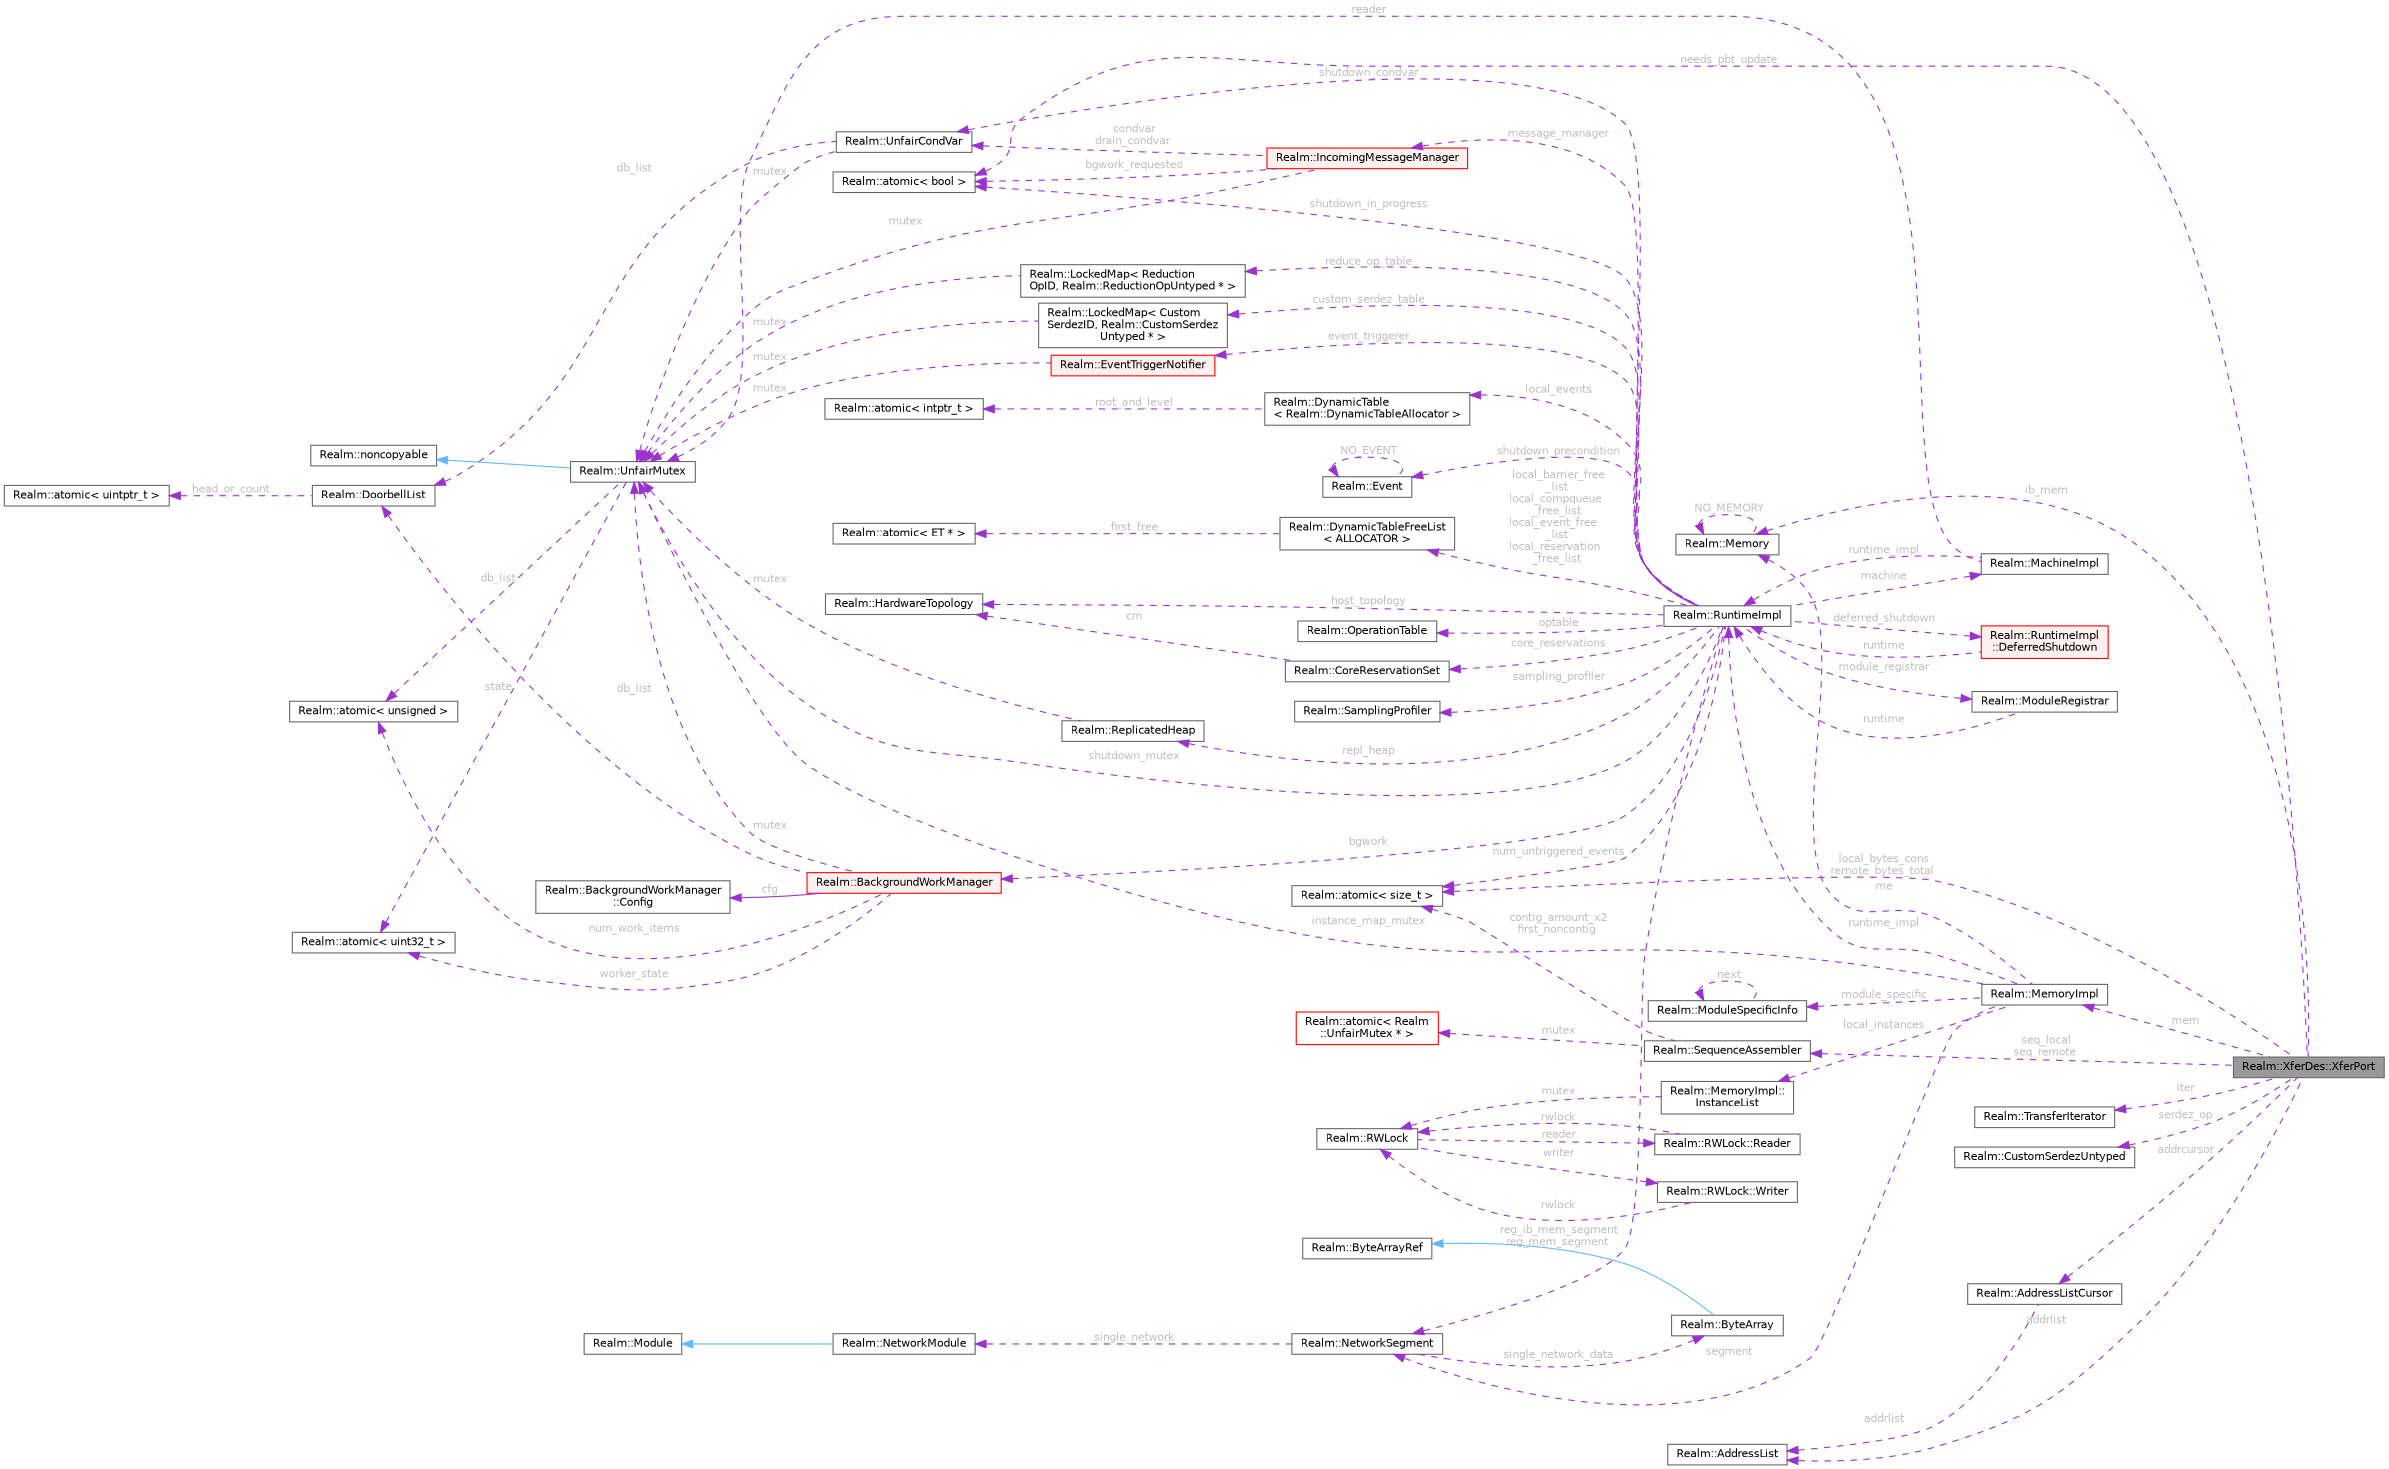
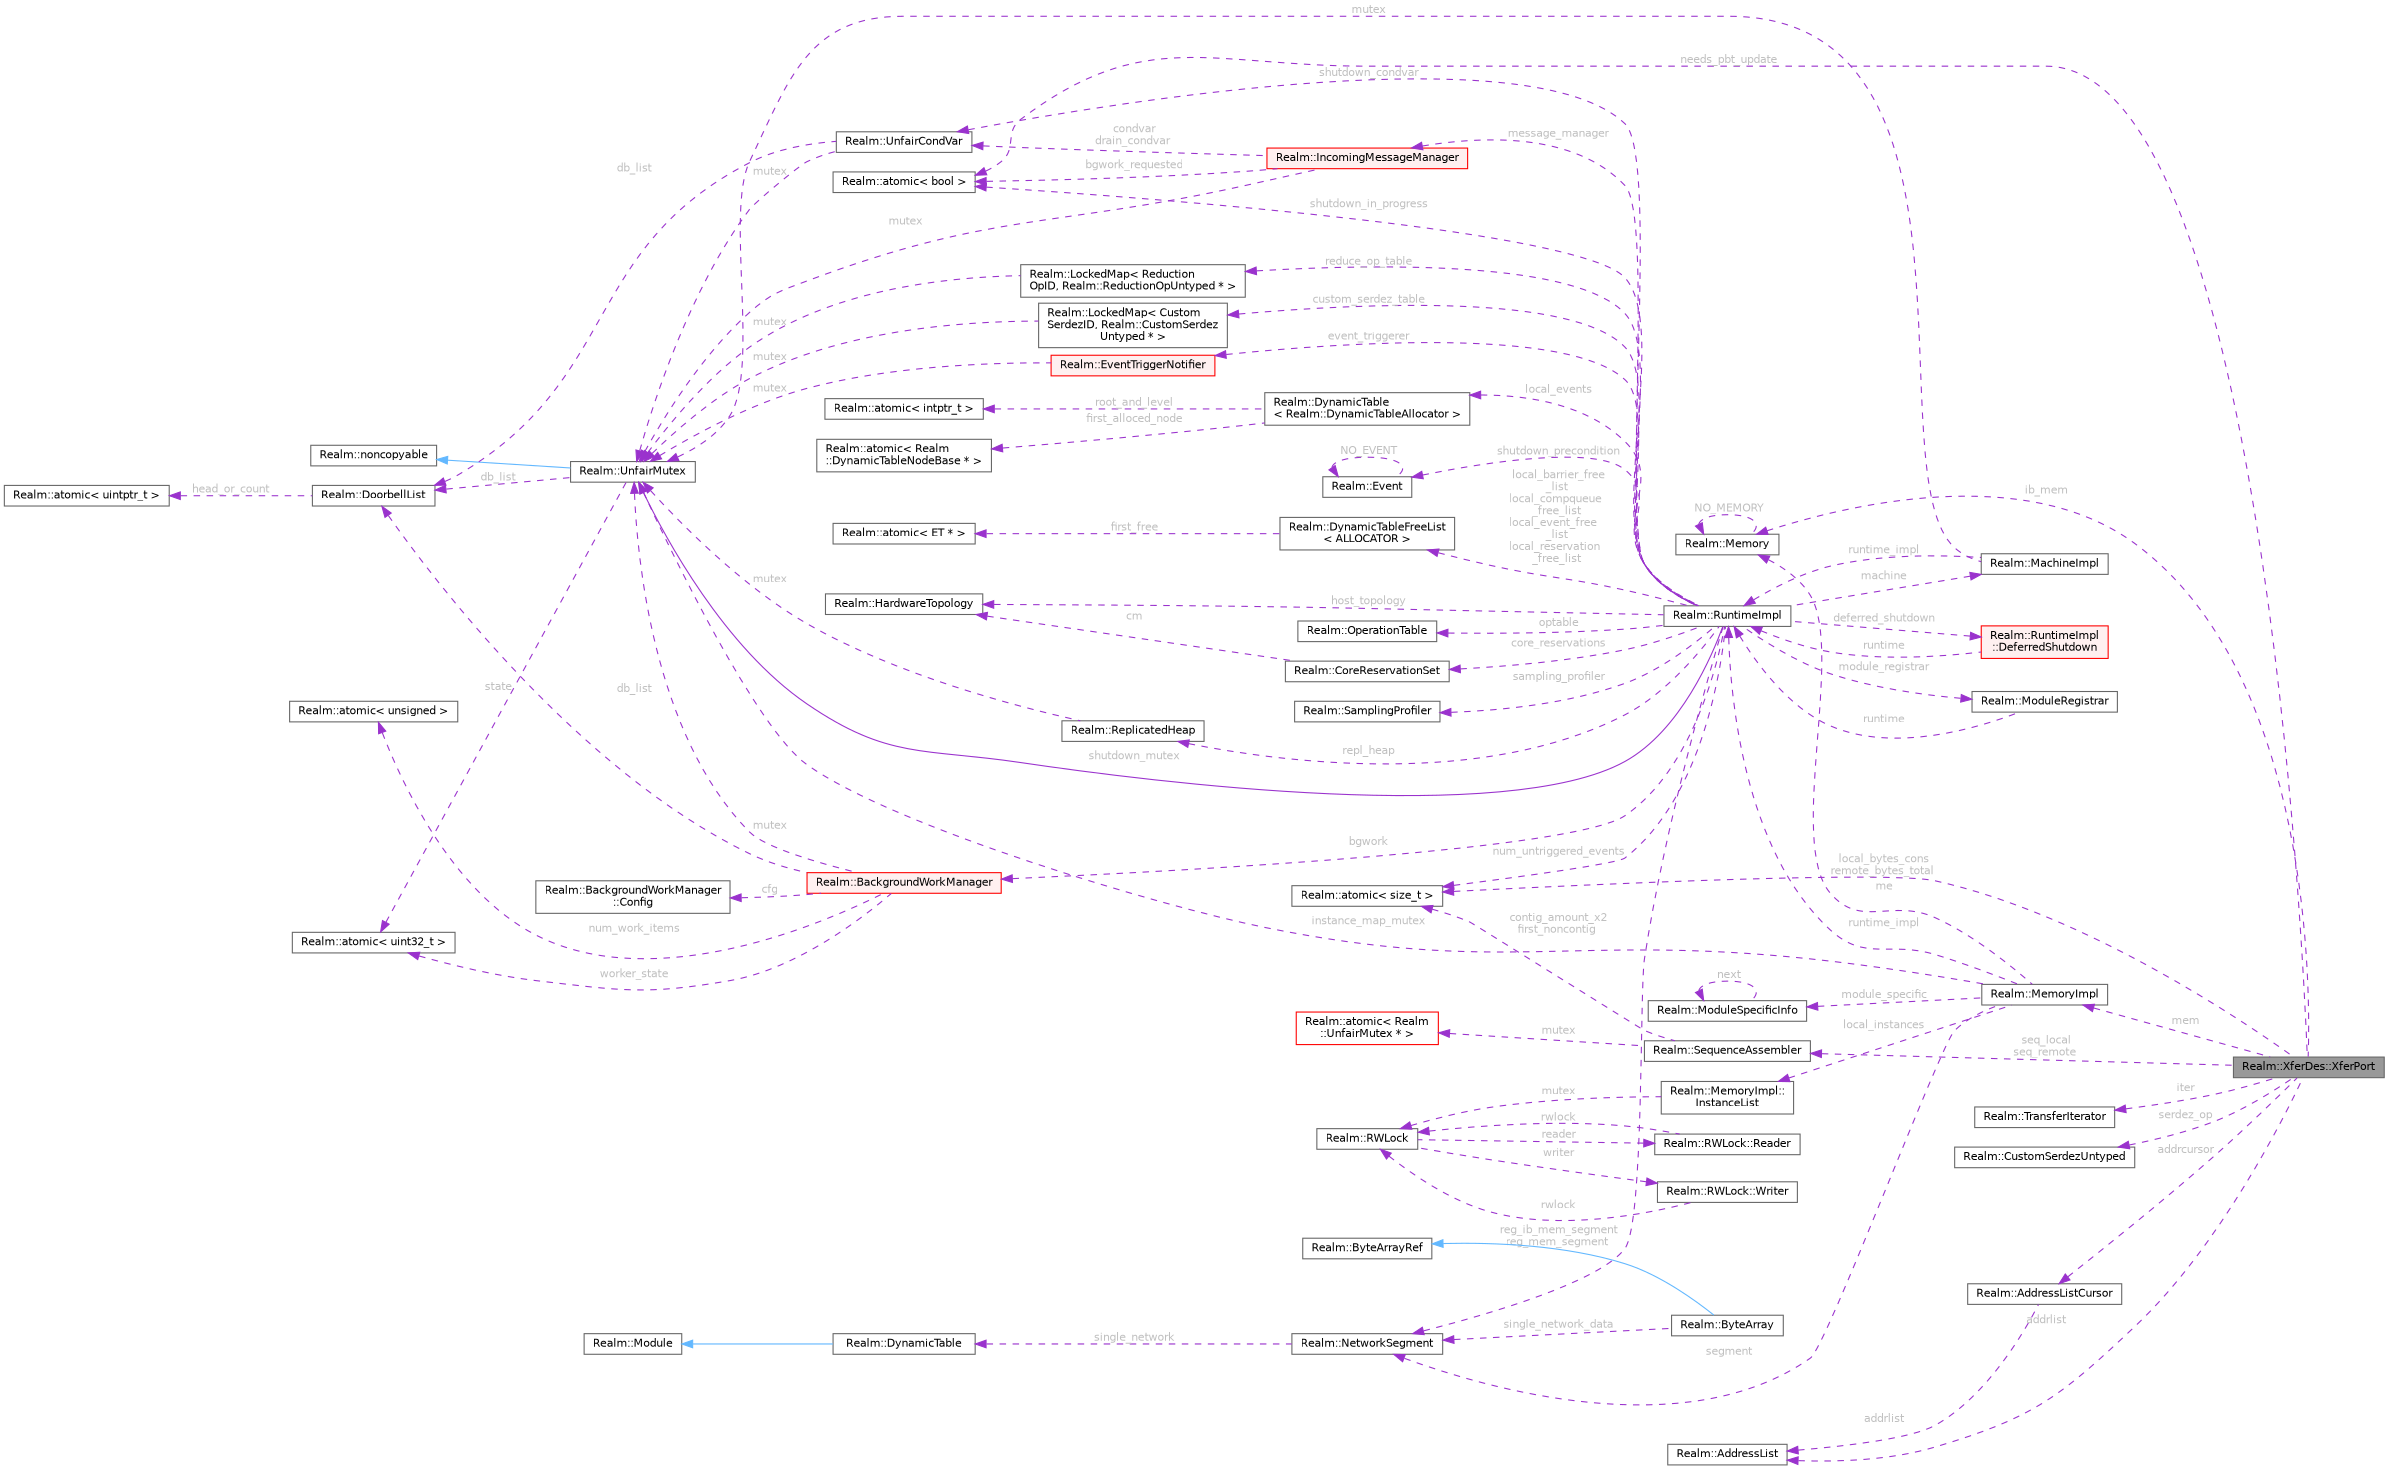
(1367, 10) -> (1367, 10)
none -> (904, 456)
(507, 588) -> (508, 483)
(1162, 781) -> (1162, 781)
(781, 896) -> (781, 896)
(904, 1344) -> (904, 1344)
(1558, 1367) -> (1563, 1334)
